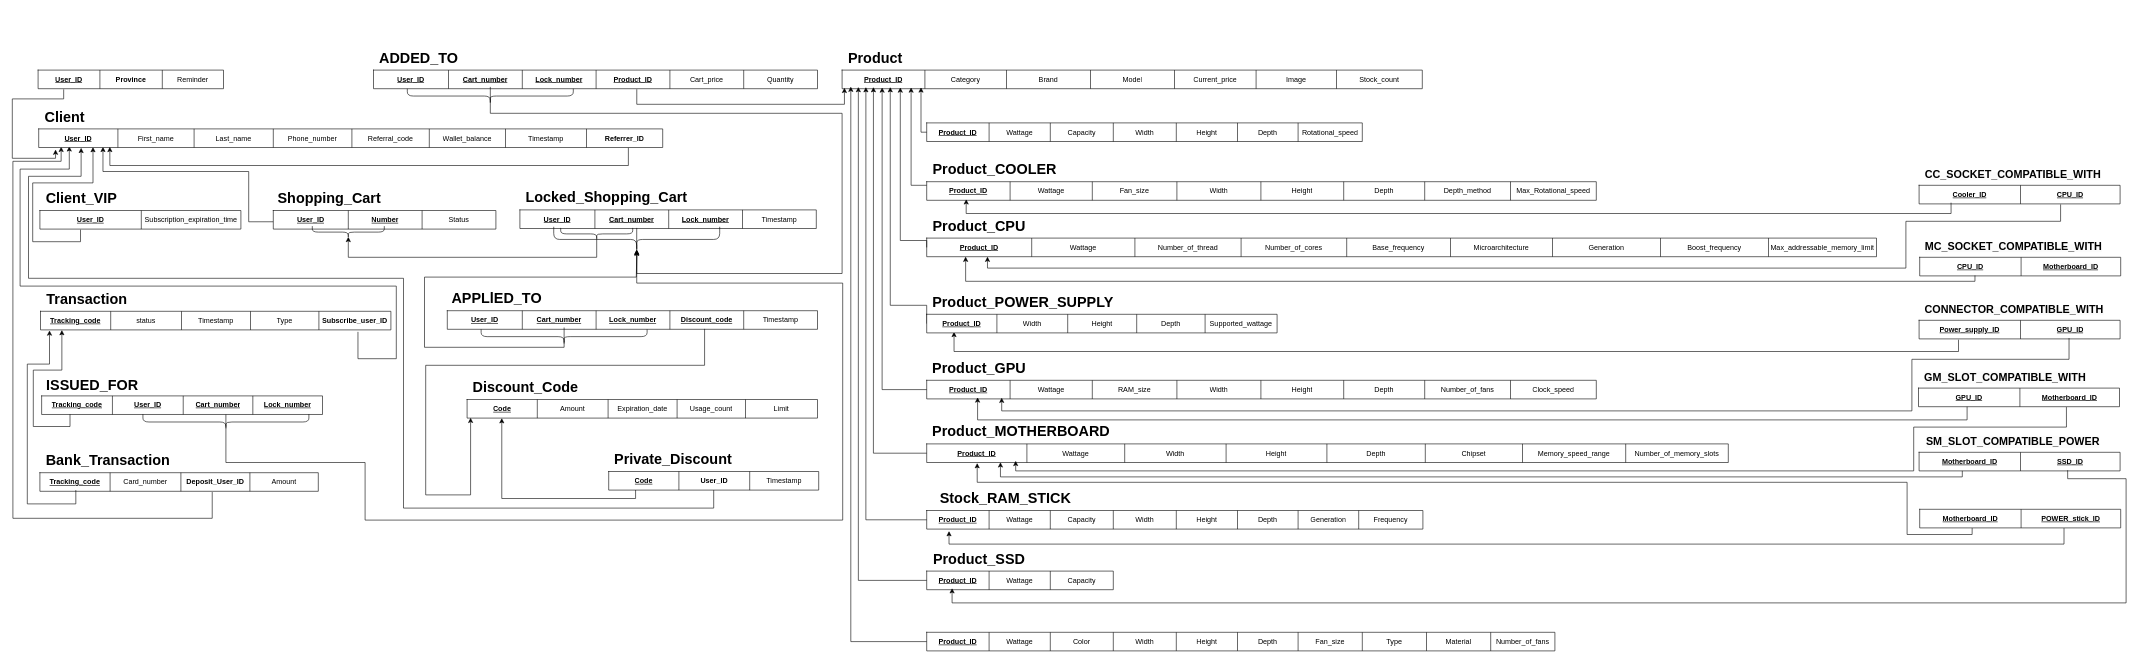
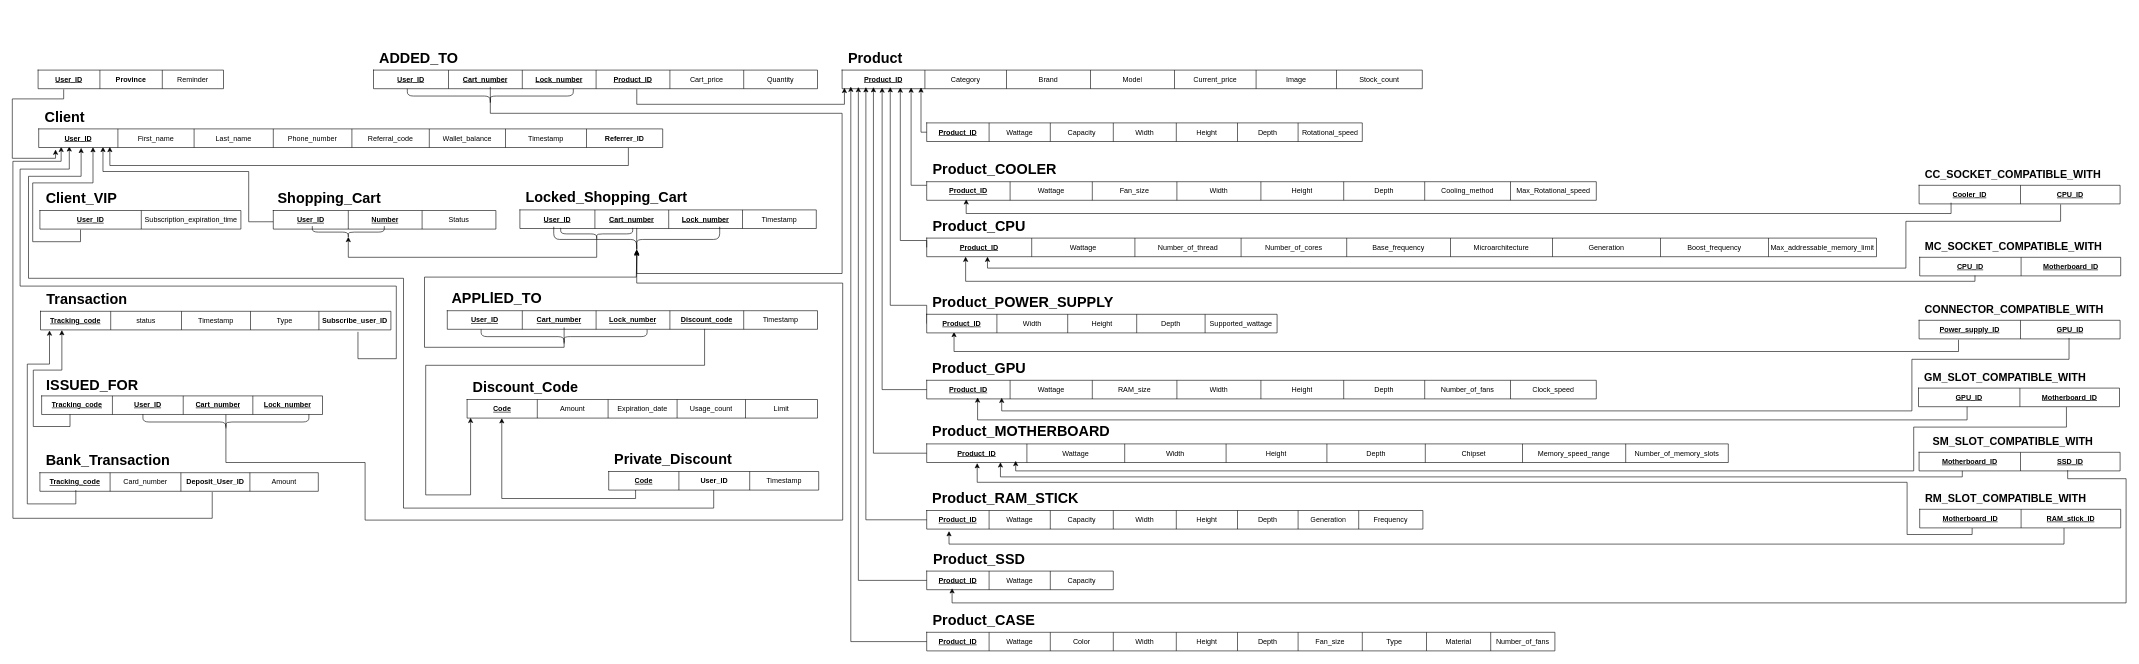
(1468, 191) -> (1468, 191)
(2013, 442) -> (2013, 442)
(1006, 498) -> (1006, 498)
none -> (2006, 499)
(2071, 519) -> (2071, 519)
none -> (983, 620)
